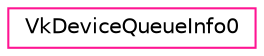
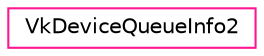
(132, 28) -> (132, 28)
